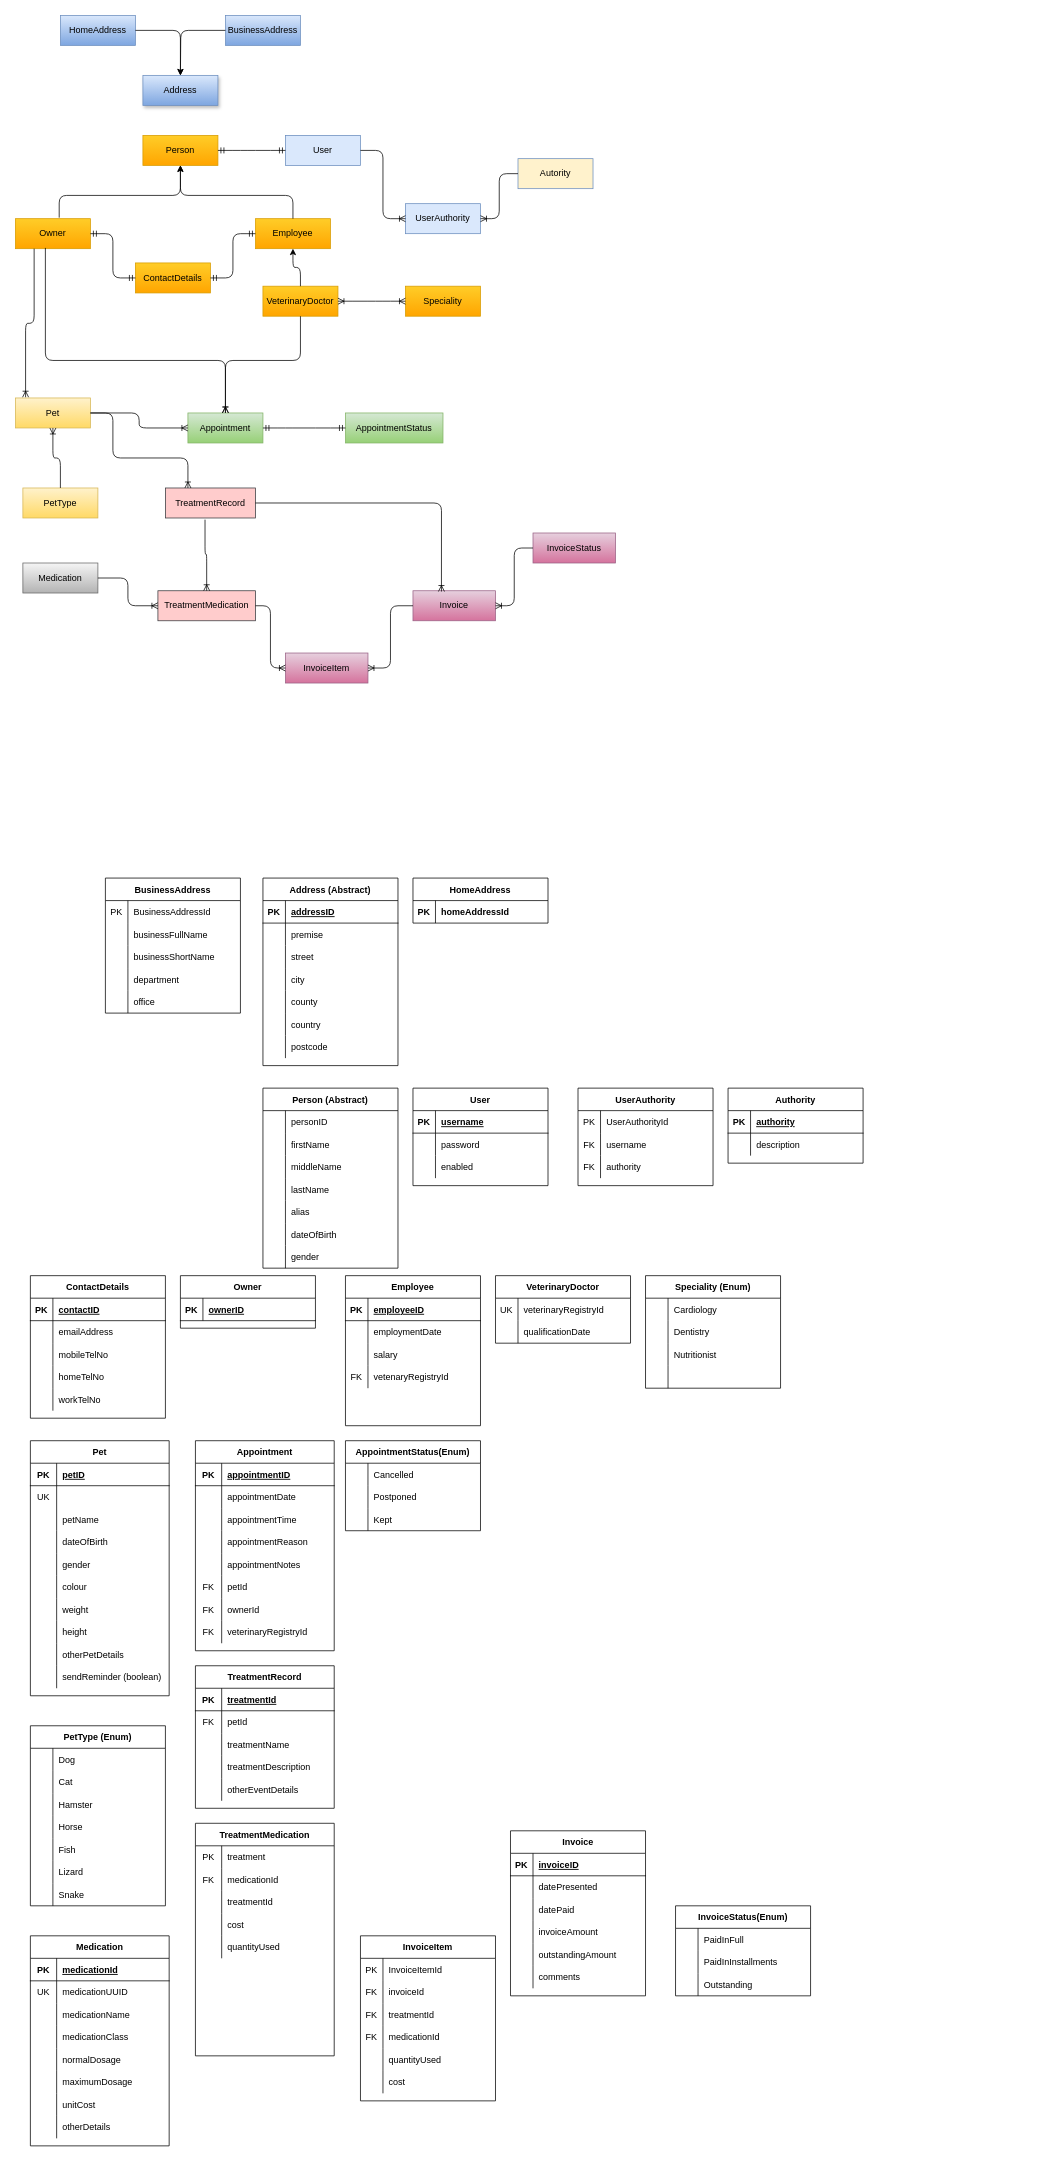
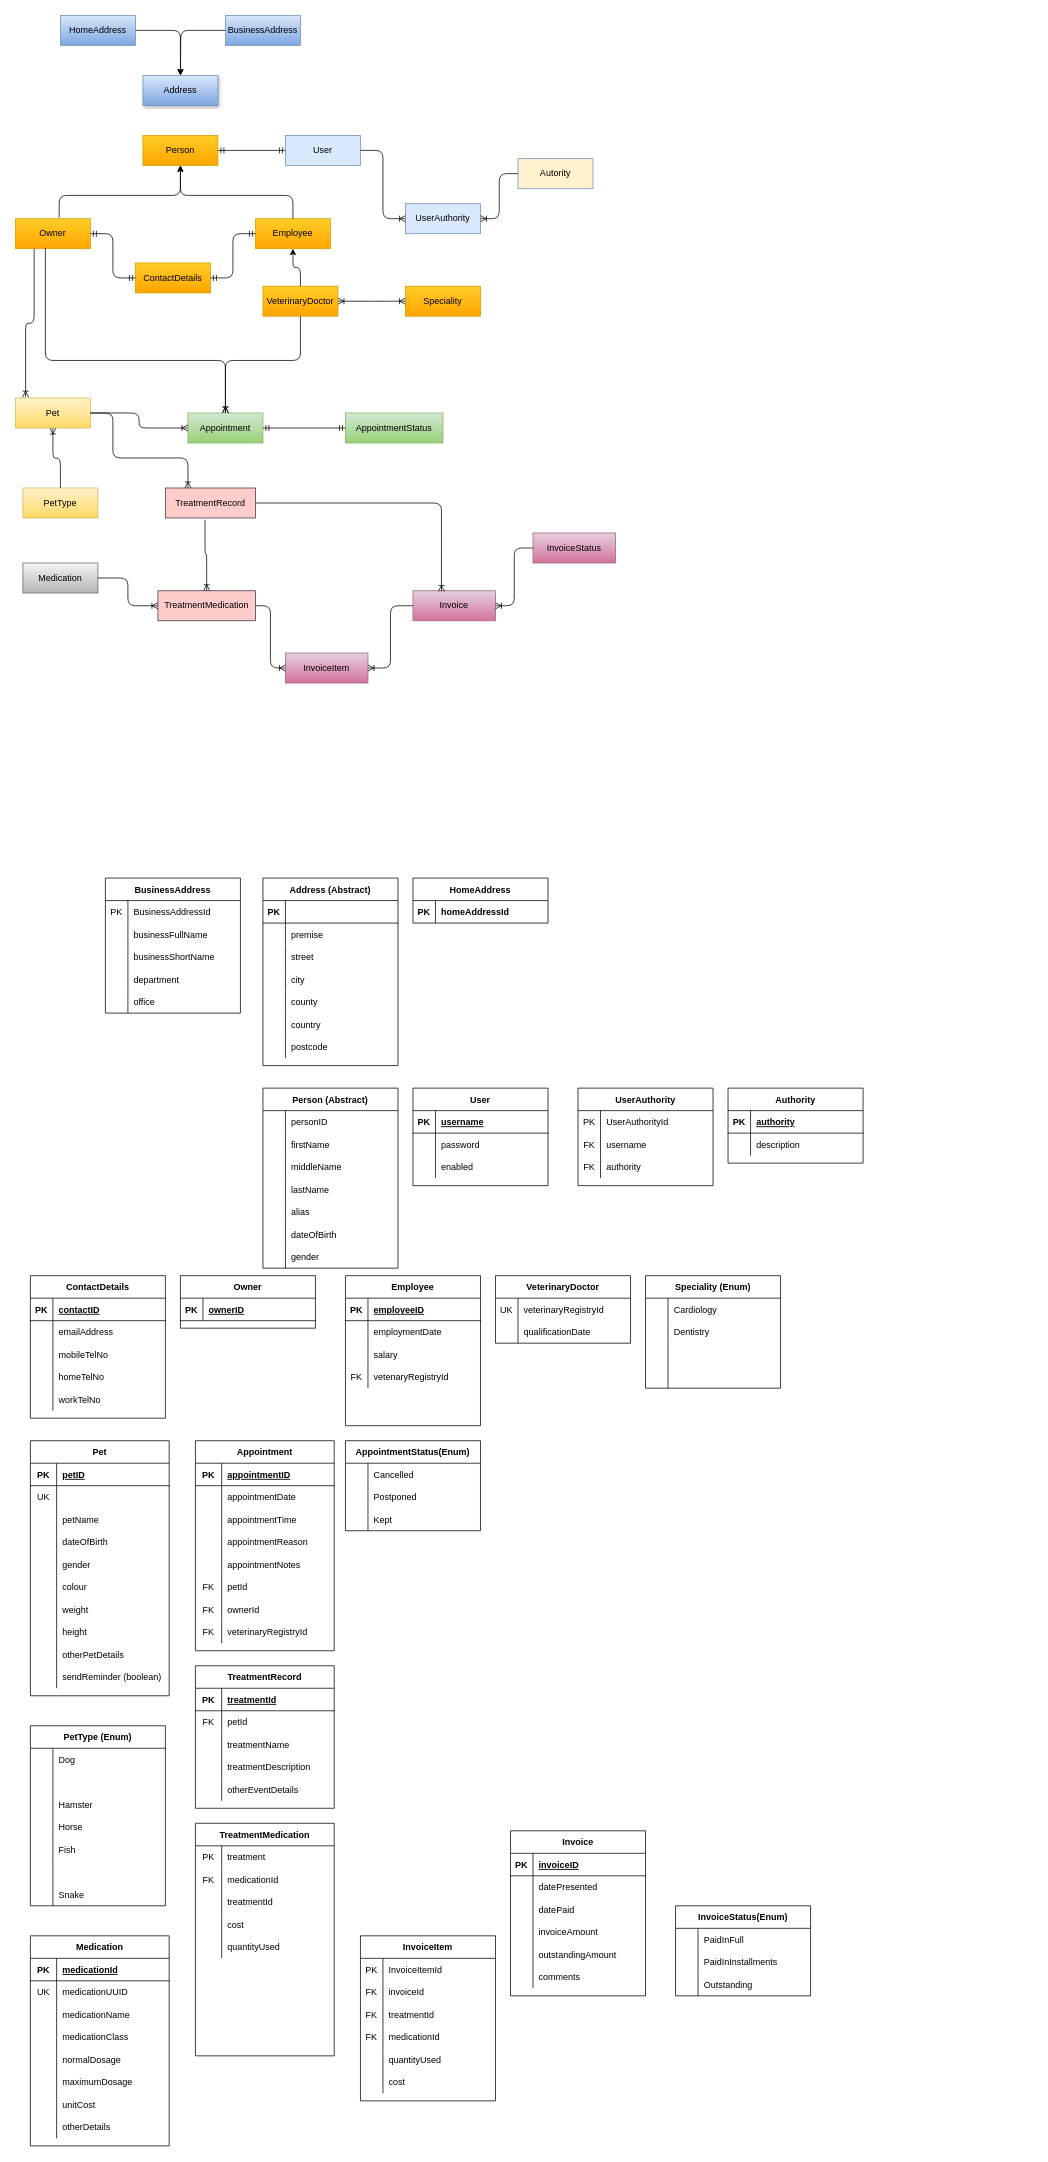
(342, 912) -> none
(724, 1354) -> none
(109, 1782) -> none
(109, 1872) -> none
